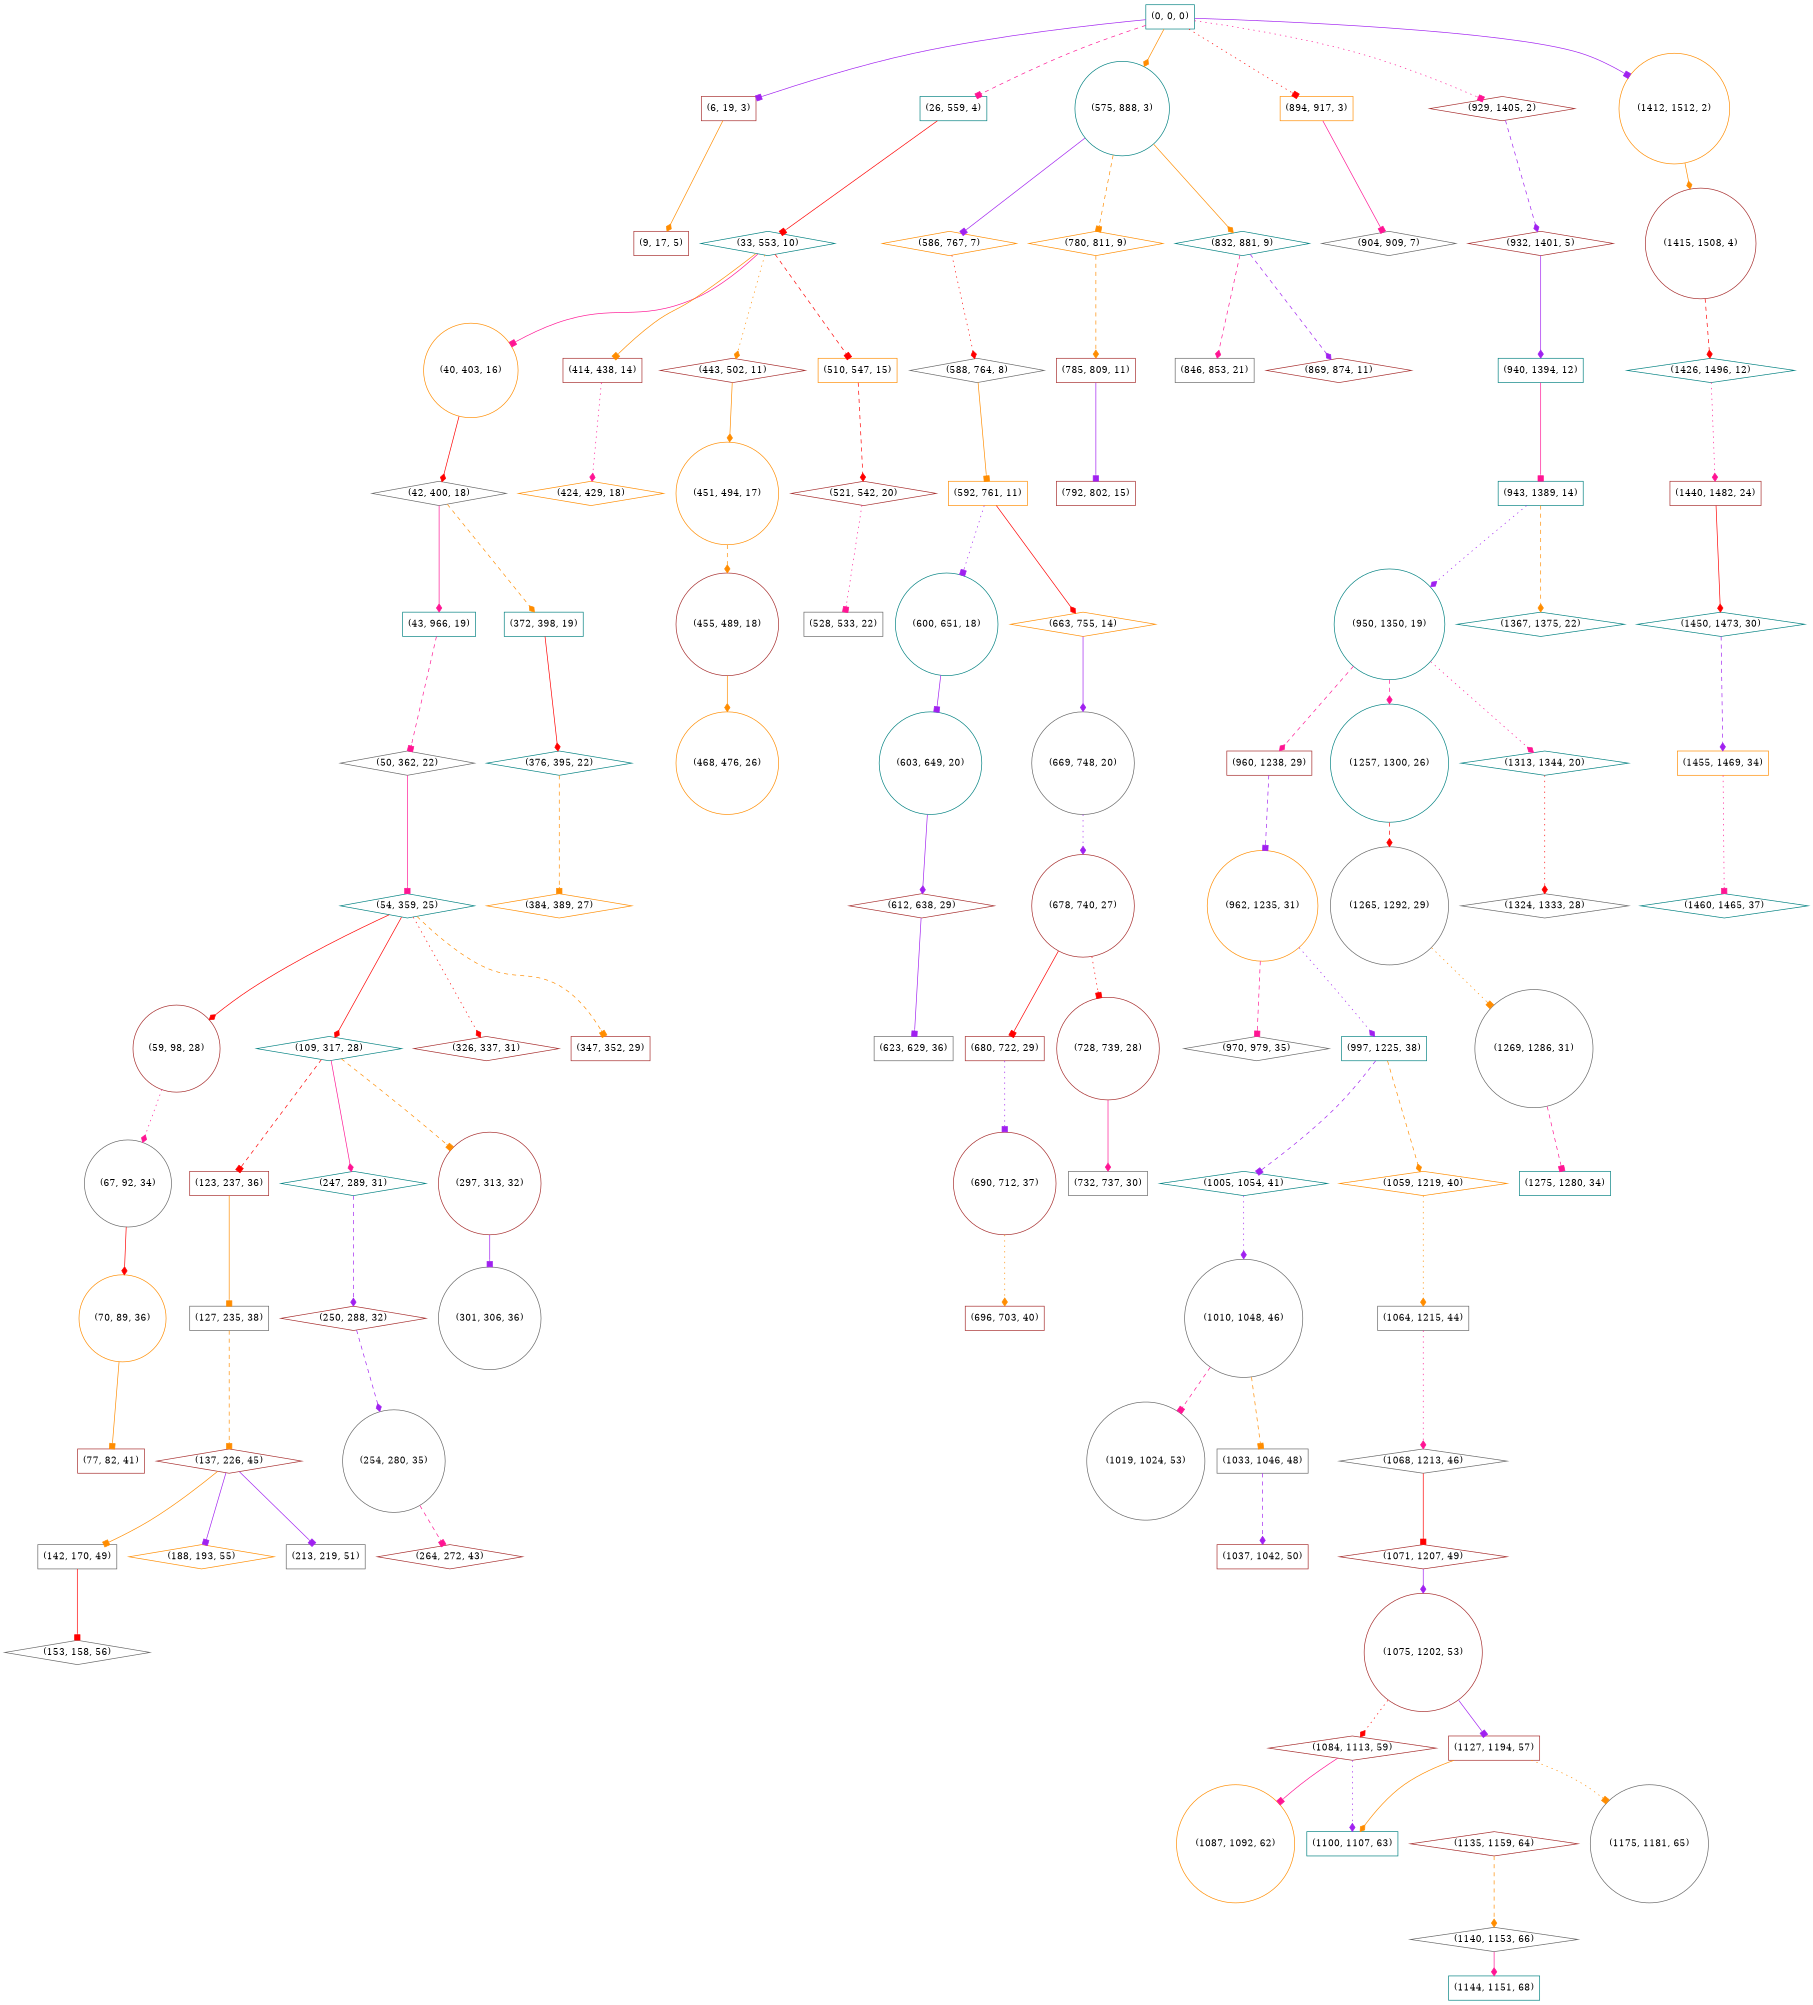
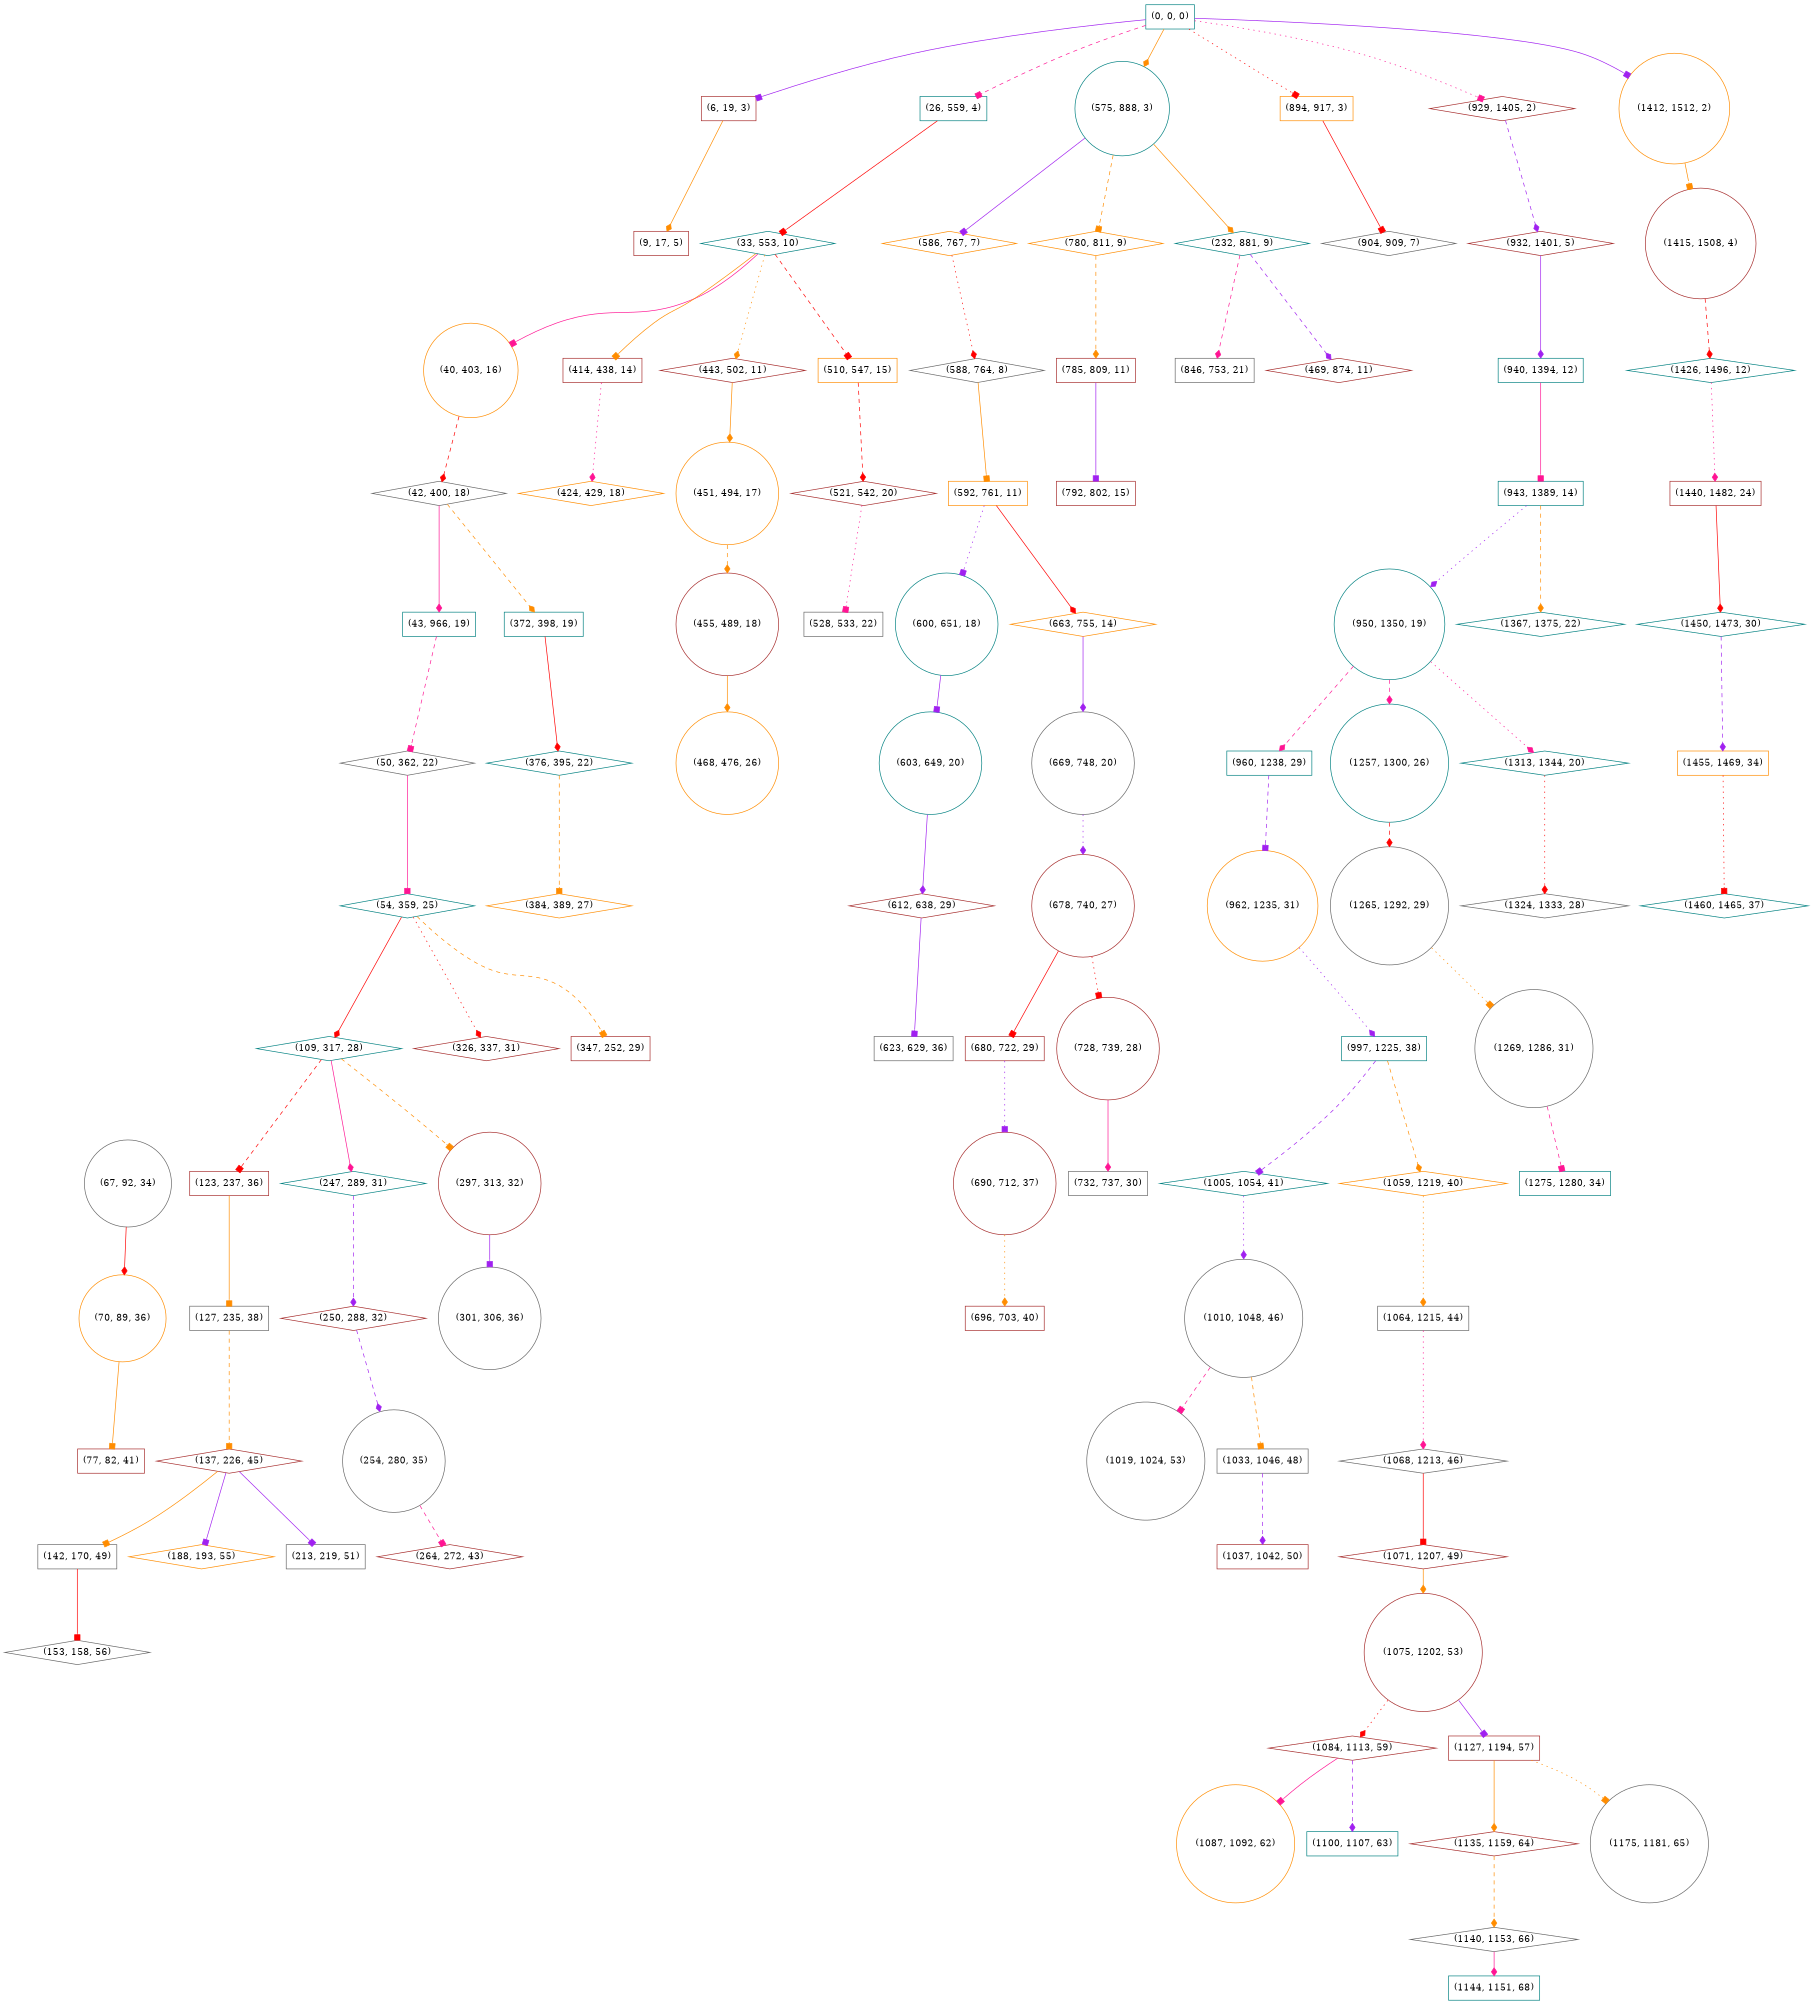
(1687, 172) -> (1687, 172)
(1351, 174) -> (1351, 174)
(1242, 243) -> (1242, 243)
(1215, 370) -> (1215, 370)
(1339, 370) -> (1339, 370)
(452, 445) -> (452, 445)
(1269, 763) -> (1269, 763)
(1724, 831) -> (1724, 831)
(177, 1049) -> none
(611, 1049) -> (611, 1049)
(1257, 1049) -> none
(1423, 1577) -> (1423, 1577)
(1404, 1785) -> (1494, 1792)
(1352, 1792) -> (1352, 1792)
